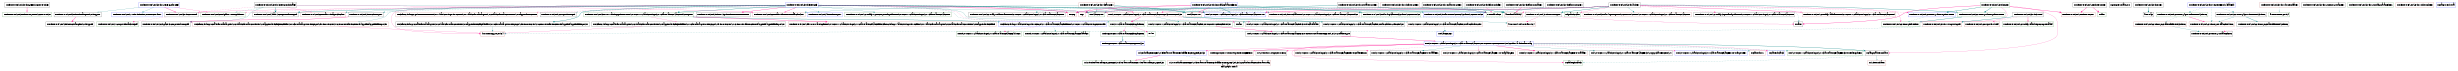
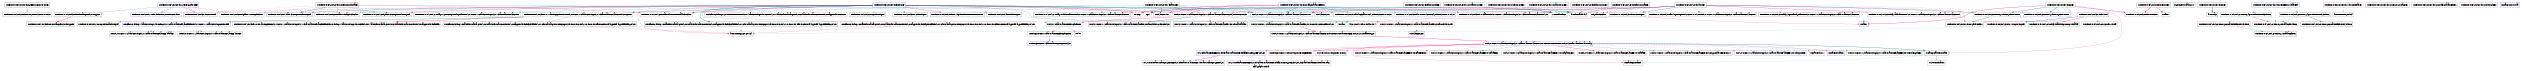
(270, 20) -> (585, 8)
